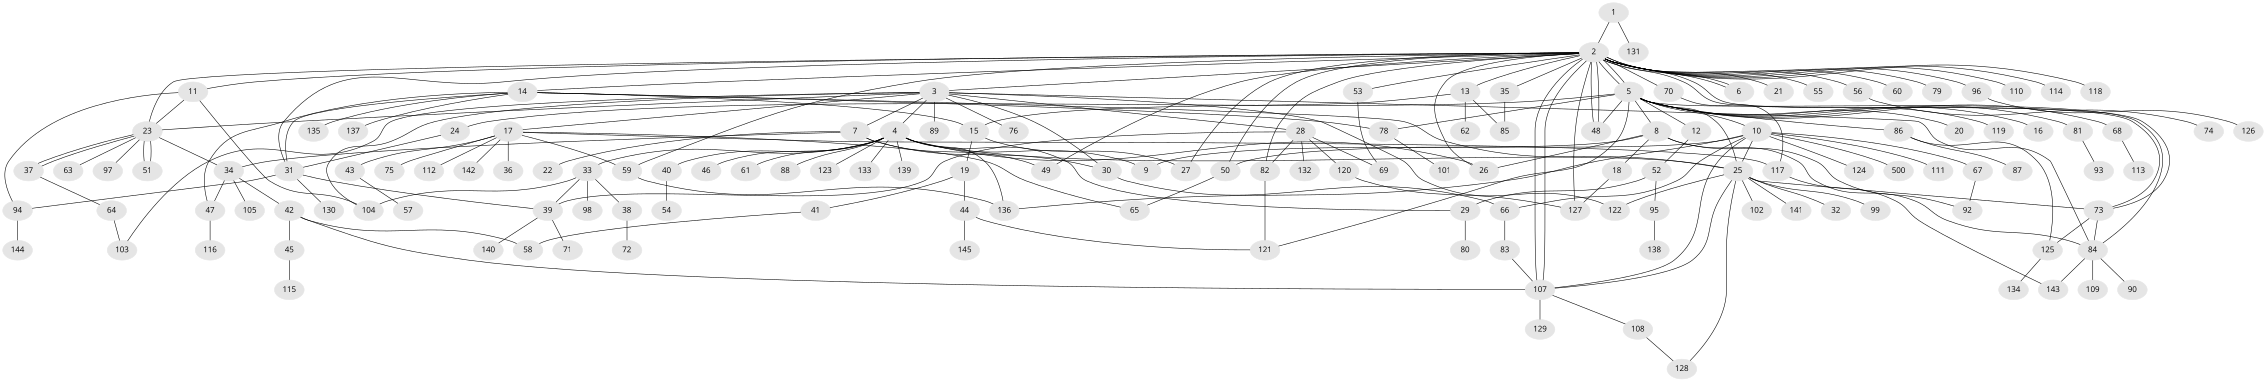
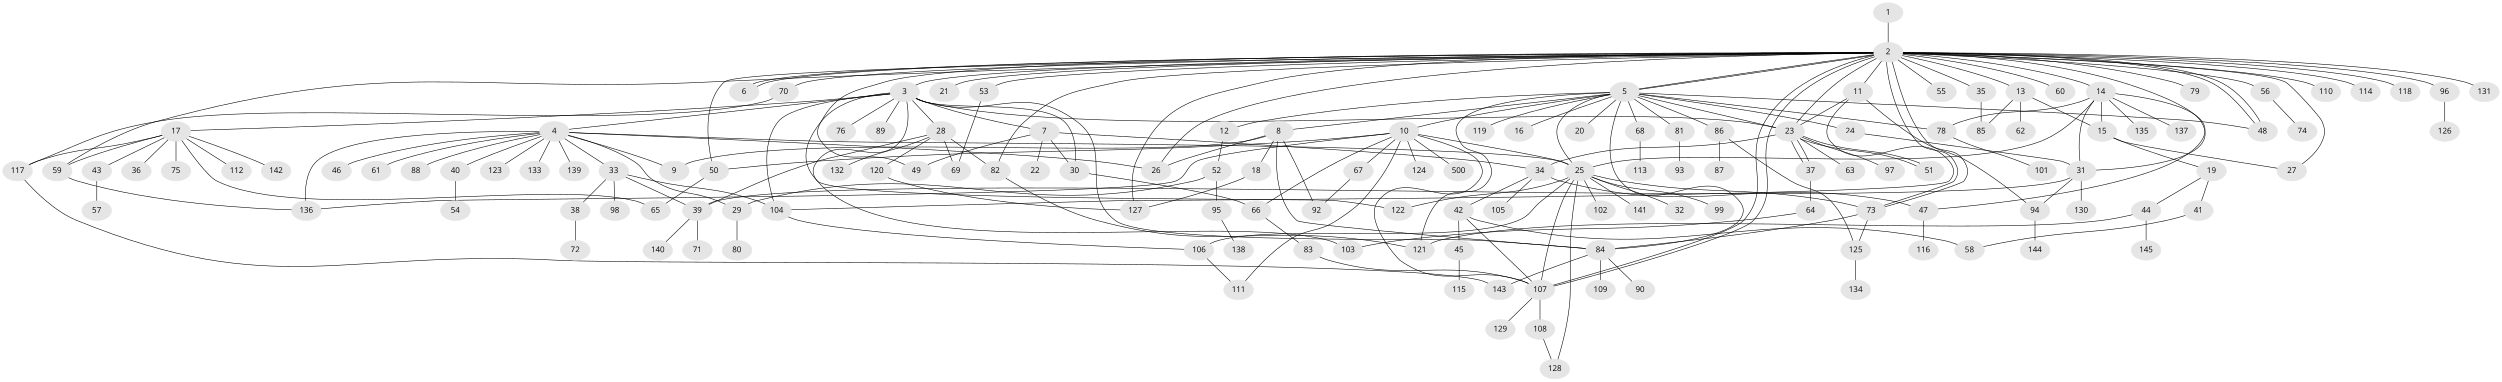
(1624, 32) -> (2332, 65)
none -> (1707, 112)
none -> (1199, 250)
